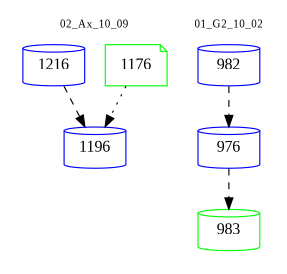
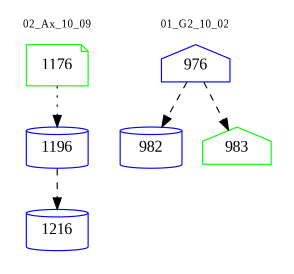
(72, 101) -> (57, 183)
(229, 101) -> (177, 99)
(229, 148) -> (196, 65)
(229, 230) -> (237, 148)
